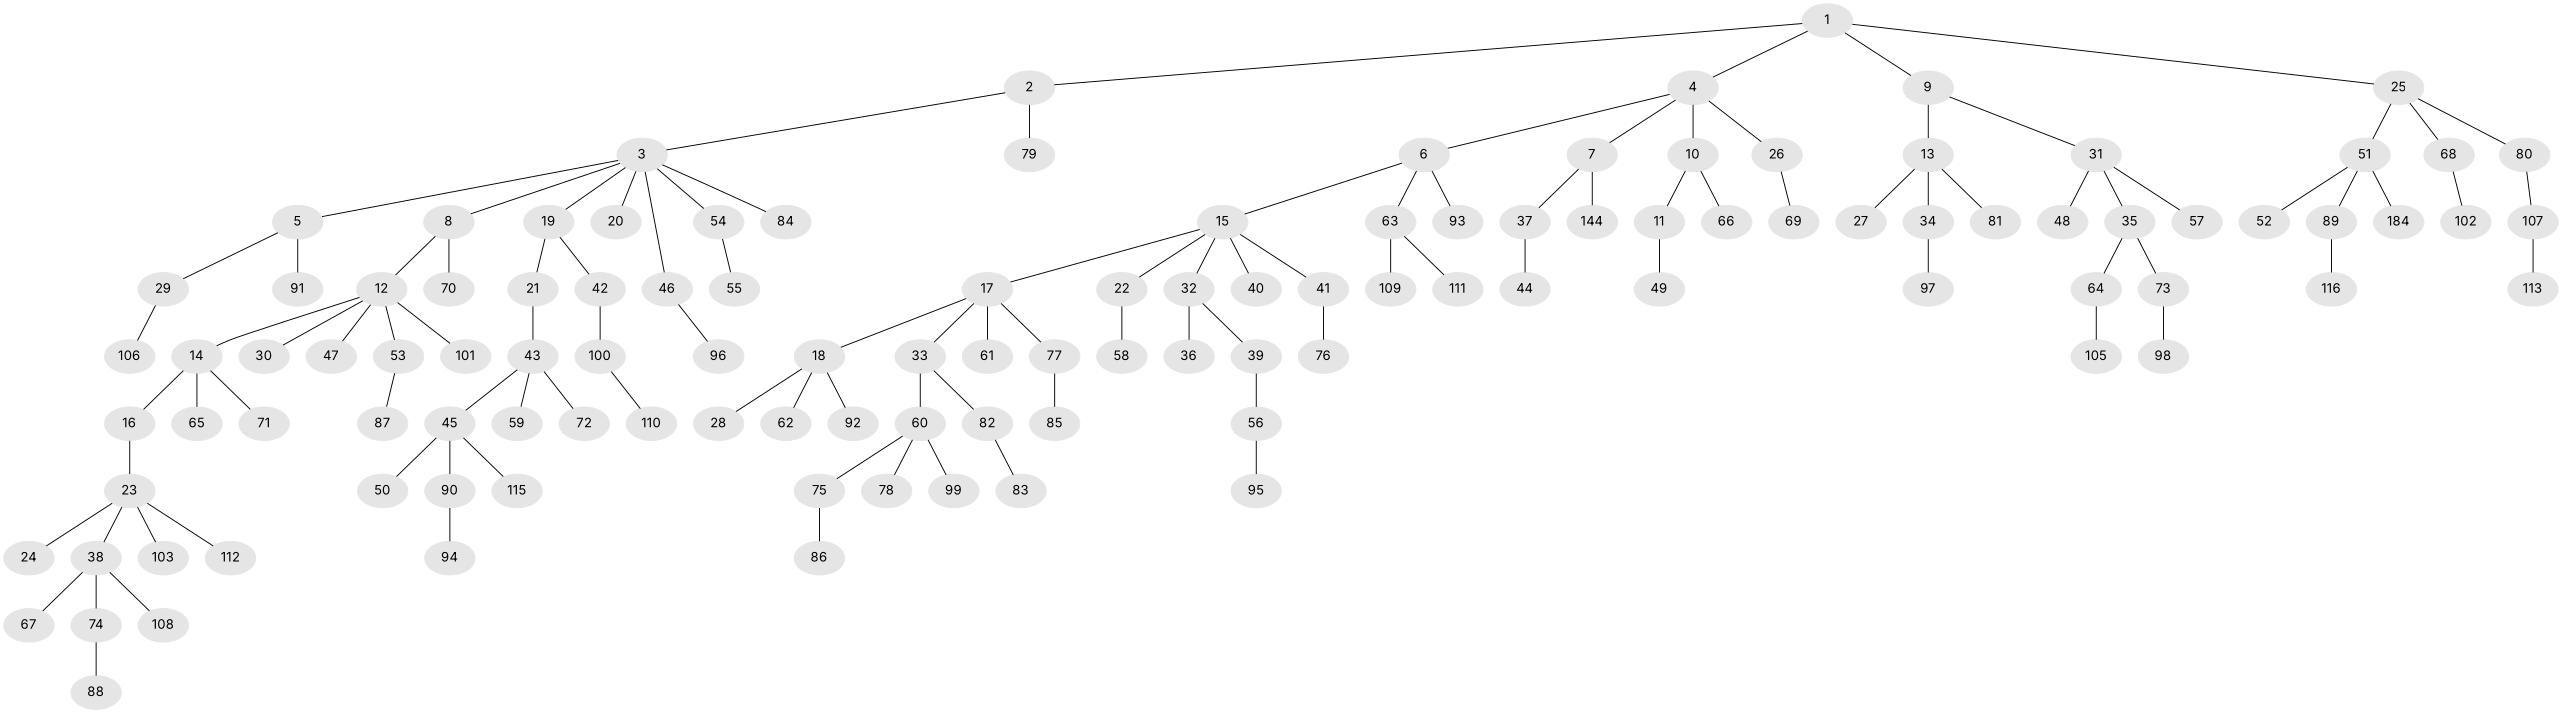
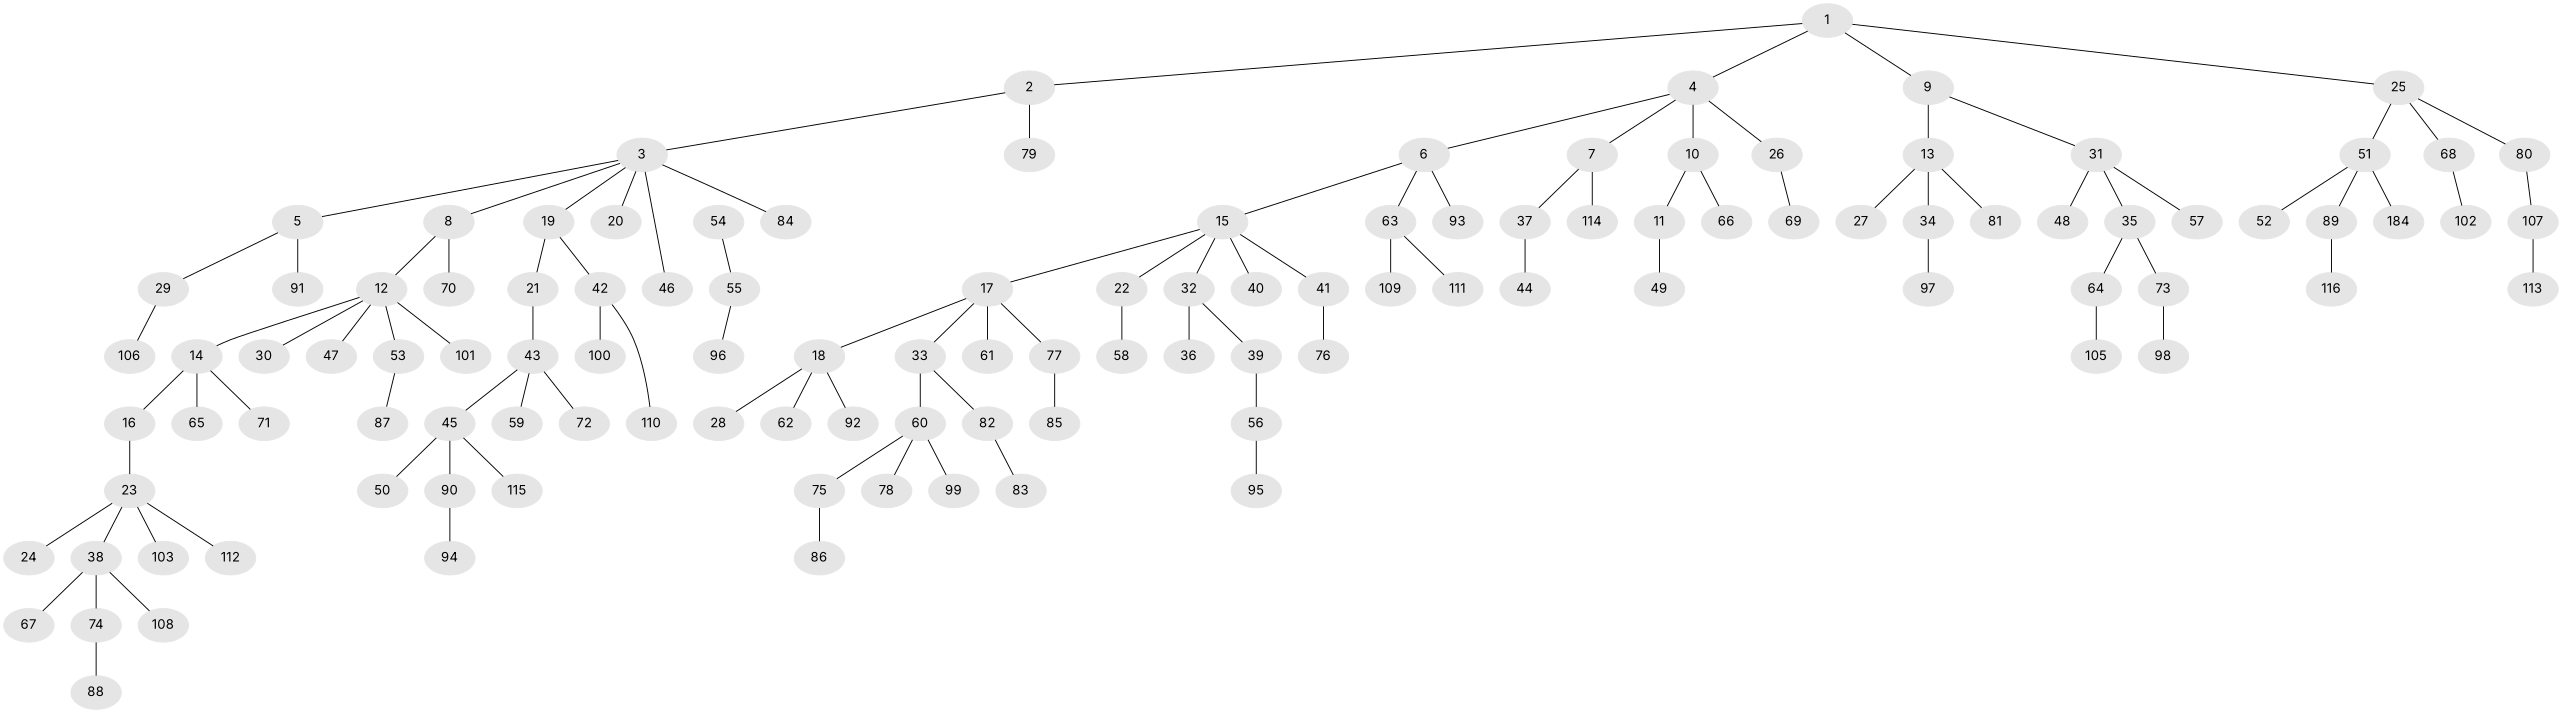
(681, 189) -> none
(1592, 222) -> (1592, 222)
(693, 323) -> (727, 323)
(626, 390) -> (639, 353)
